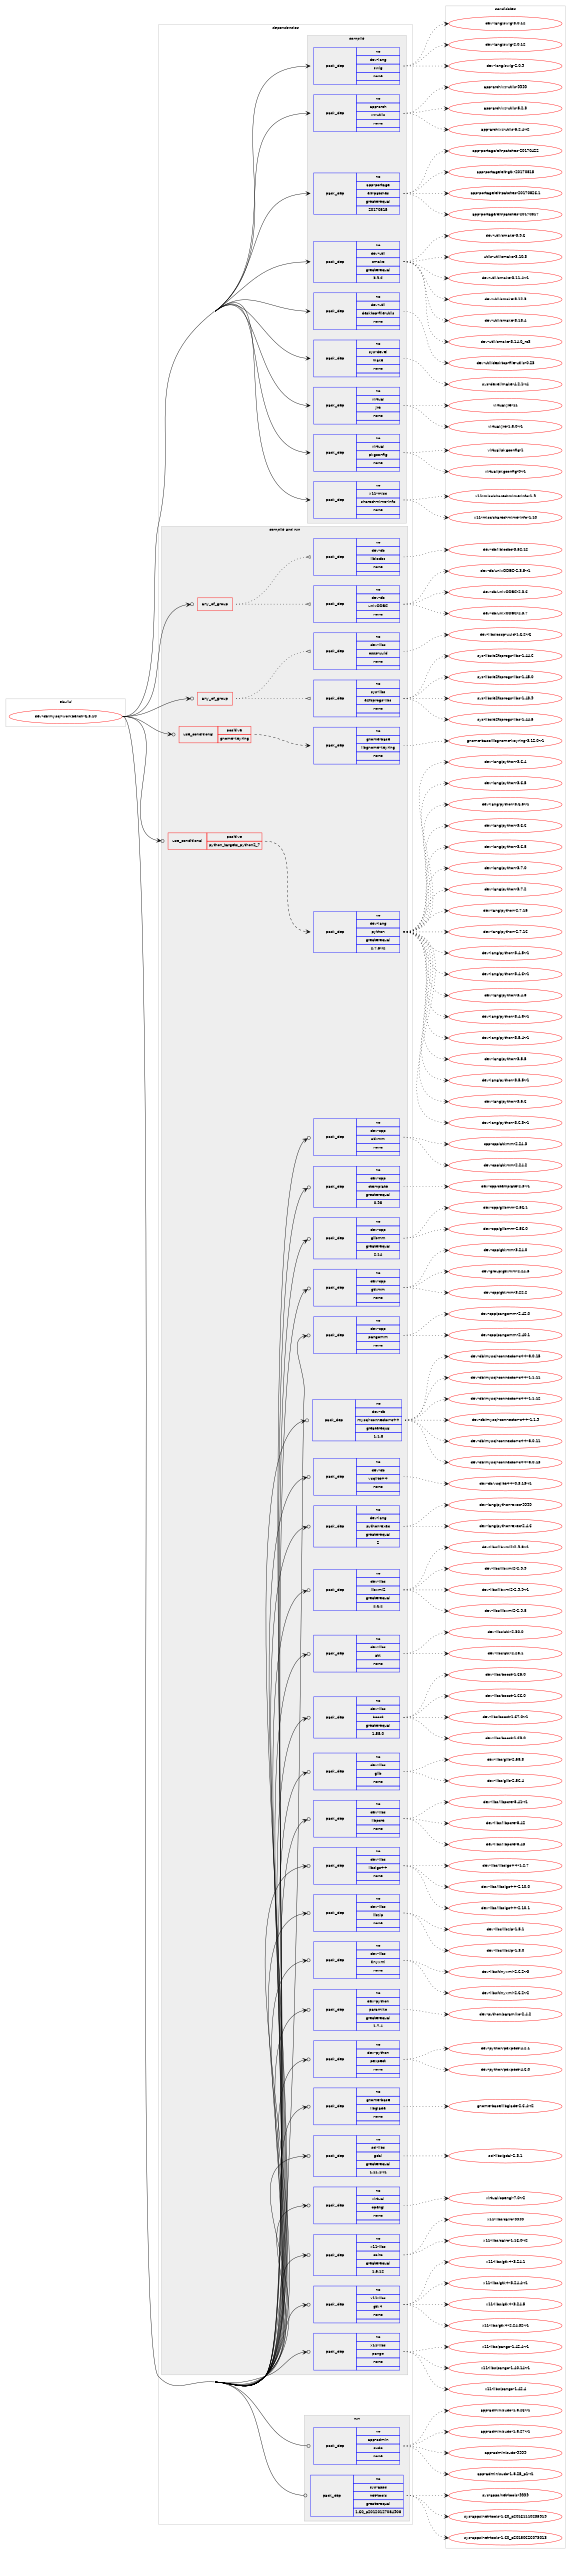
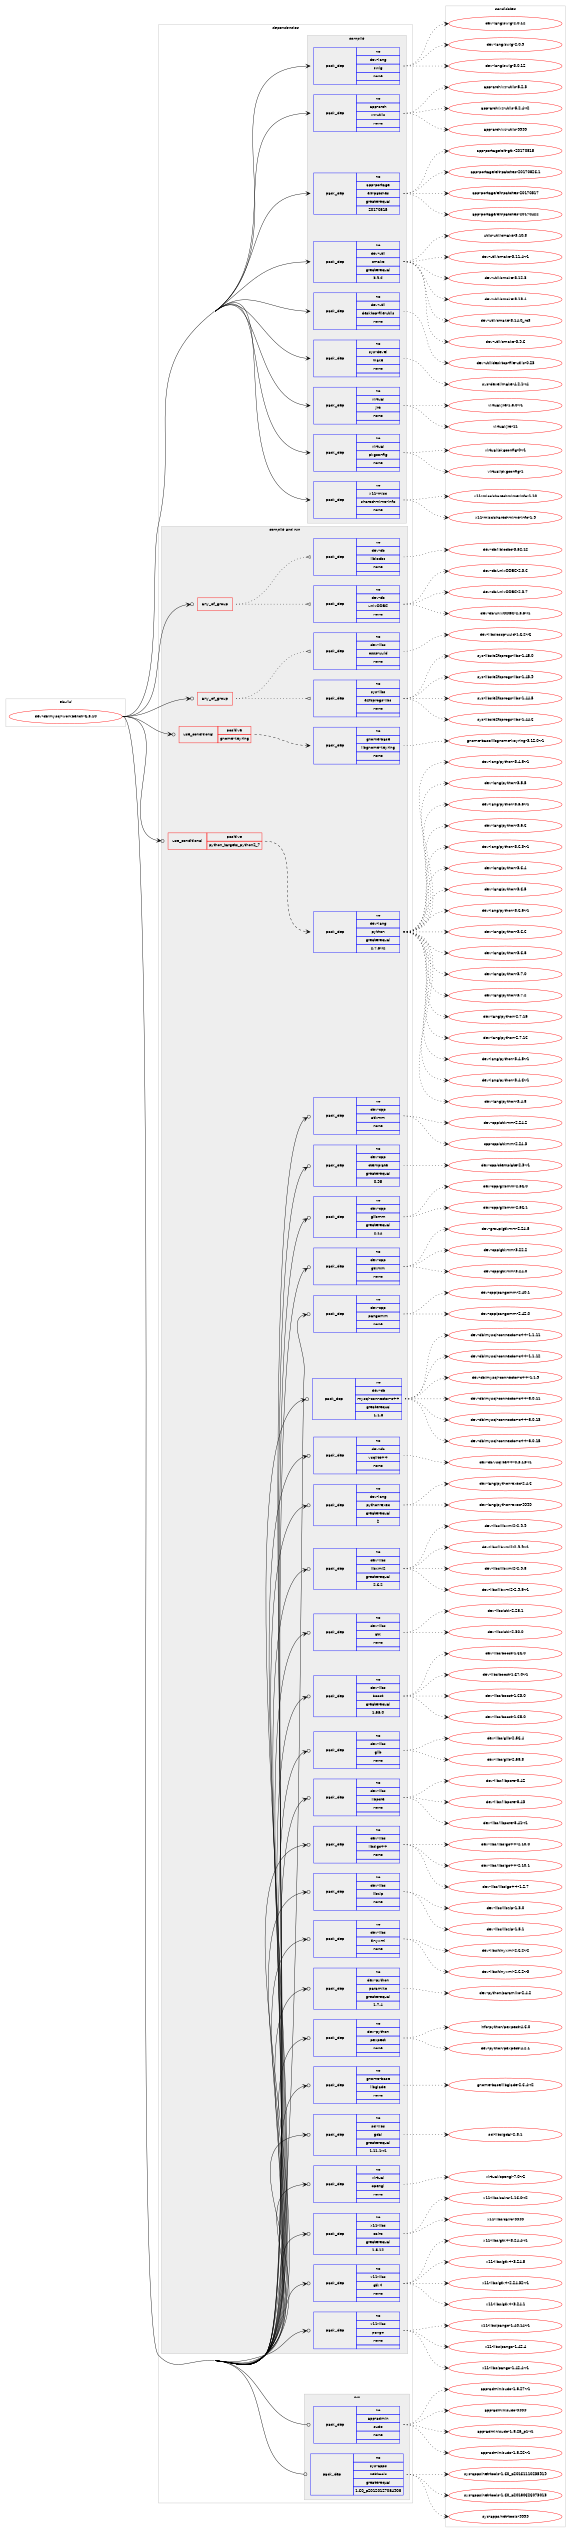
(505, 1038) -> none
(505, 2070) -> (505, 2027)
